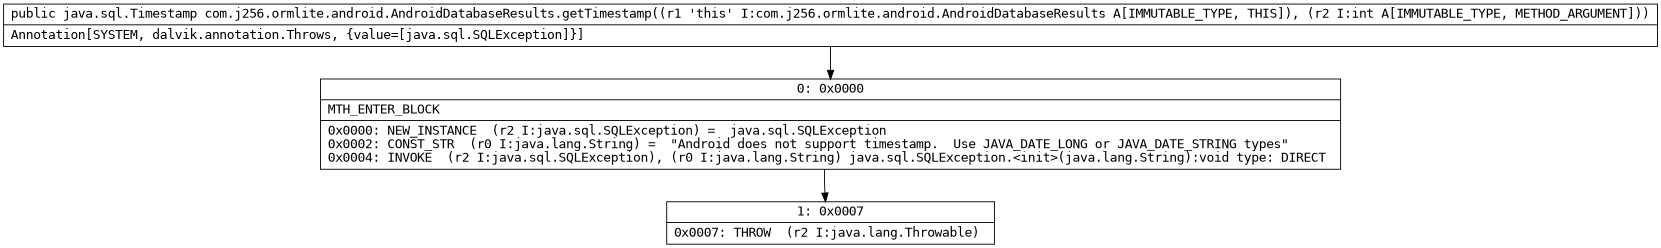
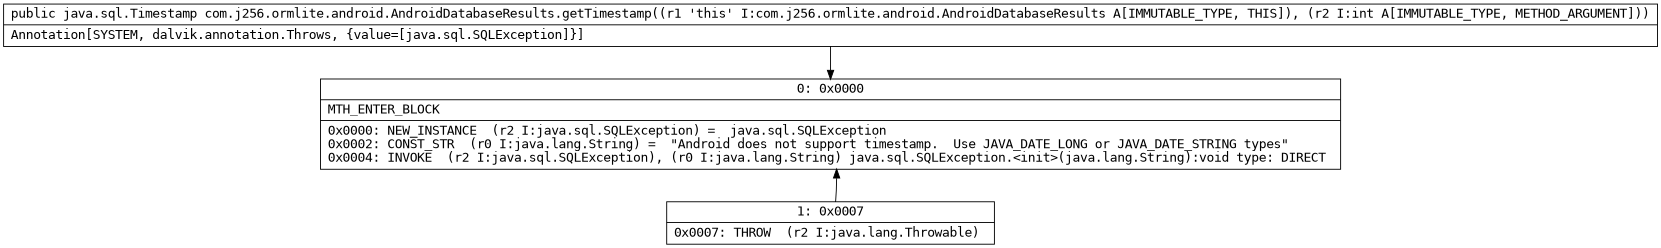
(825, 181) -> (836, 190)
